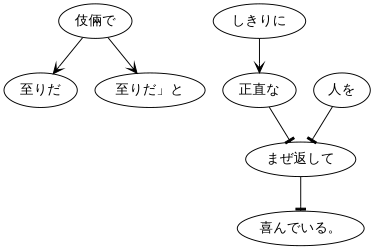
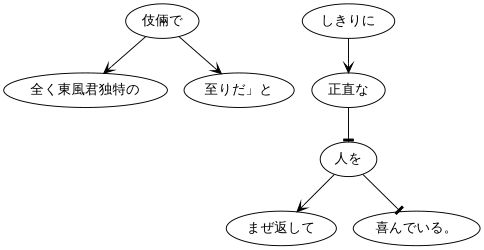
(41, 90) -> (86, 90)
(323, 122) -> (319, 190)
(279, 123) -> (349, 122)
(301, 192) -> (380, 191)
